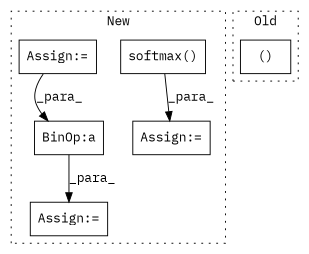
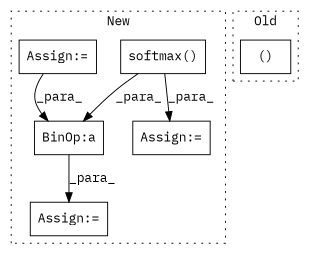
none -> (113, 93)
